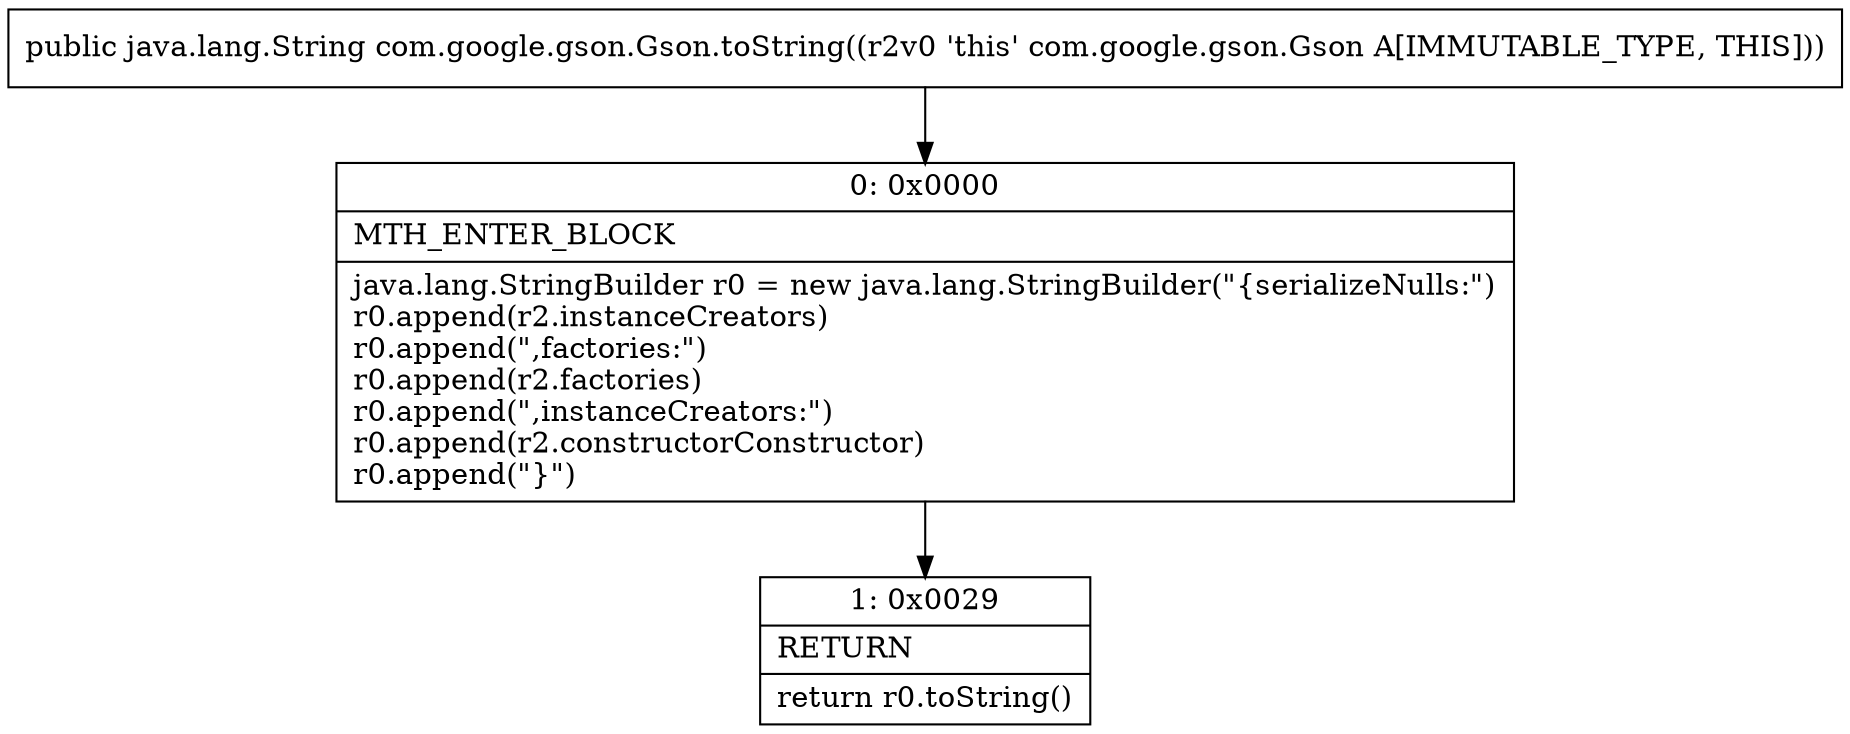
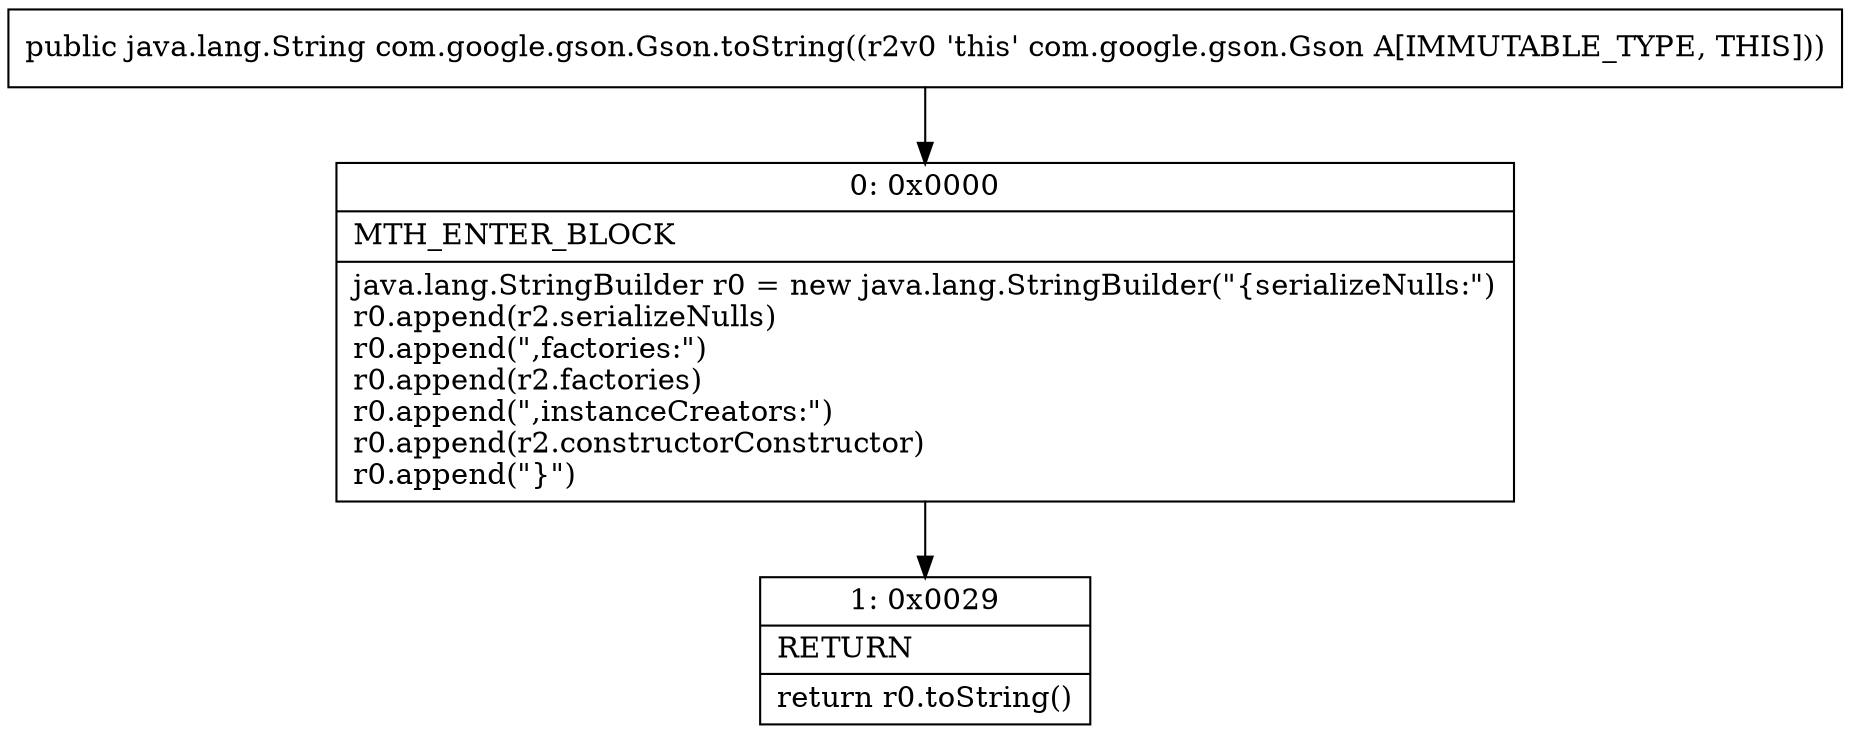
(591, 318) -> (566, 318)
